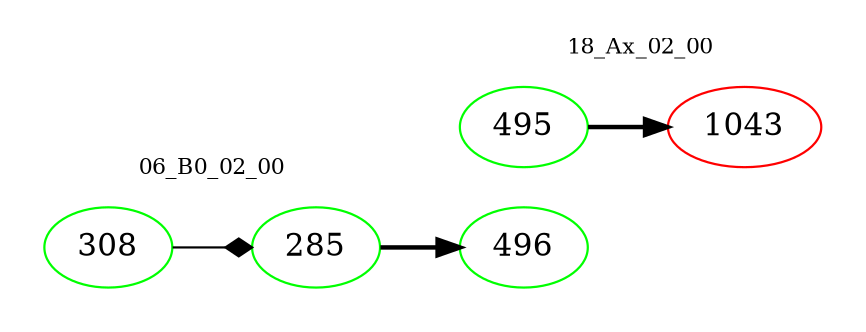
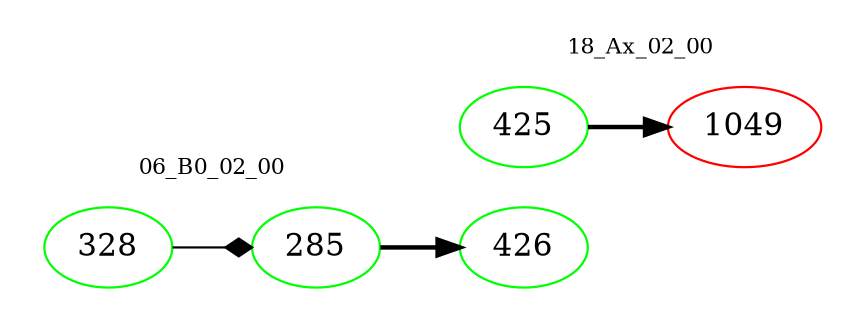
(524, 127) -> (524, 127)
(745, 127) -> (745, 127)
(108, 247) -> (108, 247)
(524, 247) -> (524, 247)
